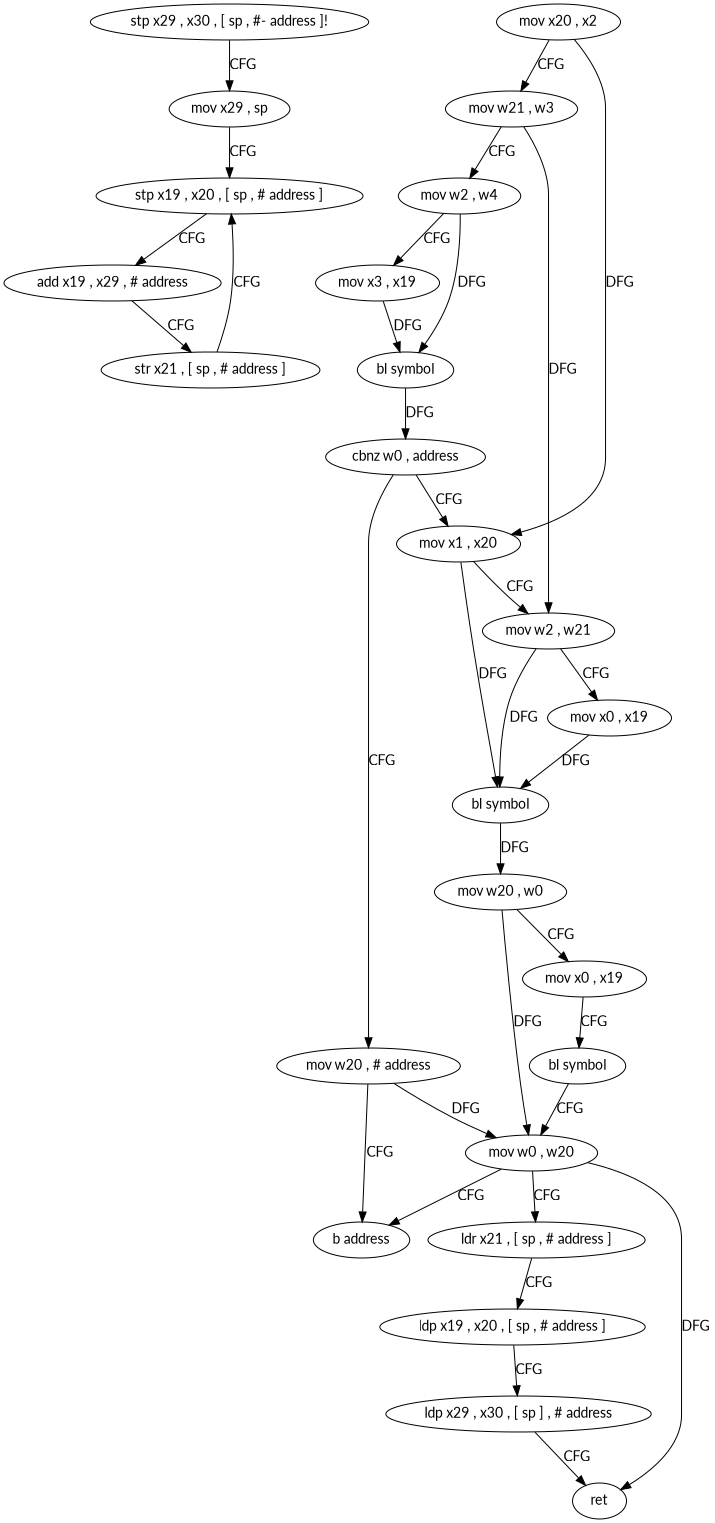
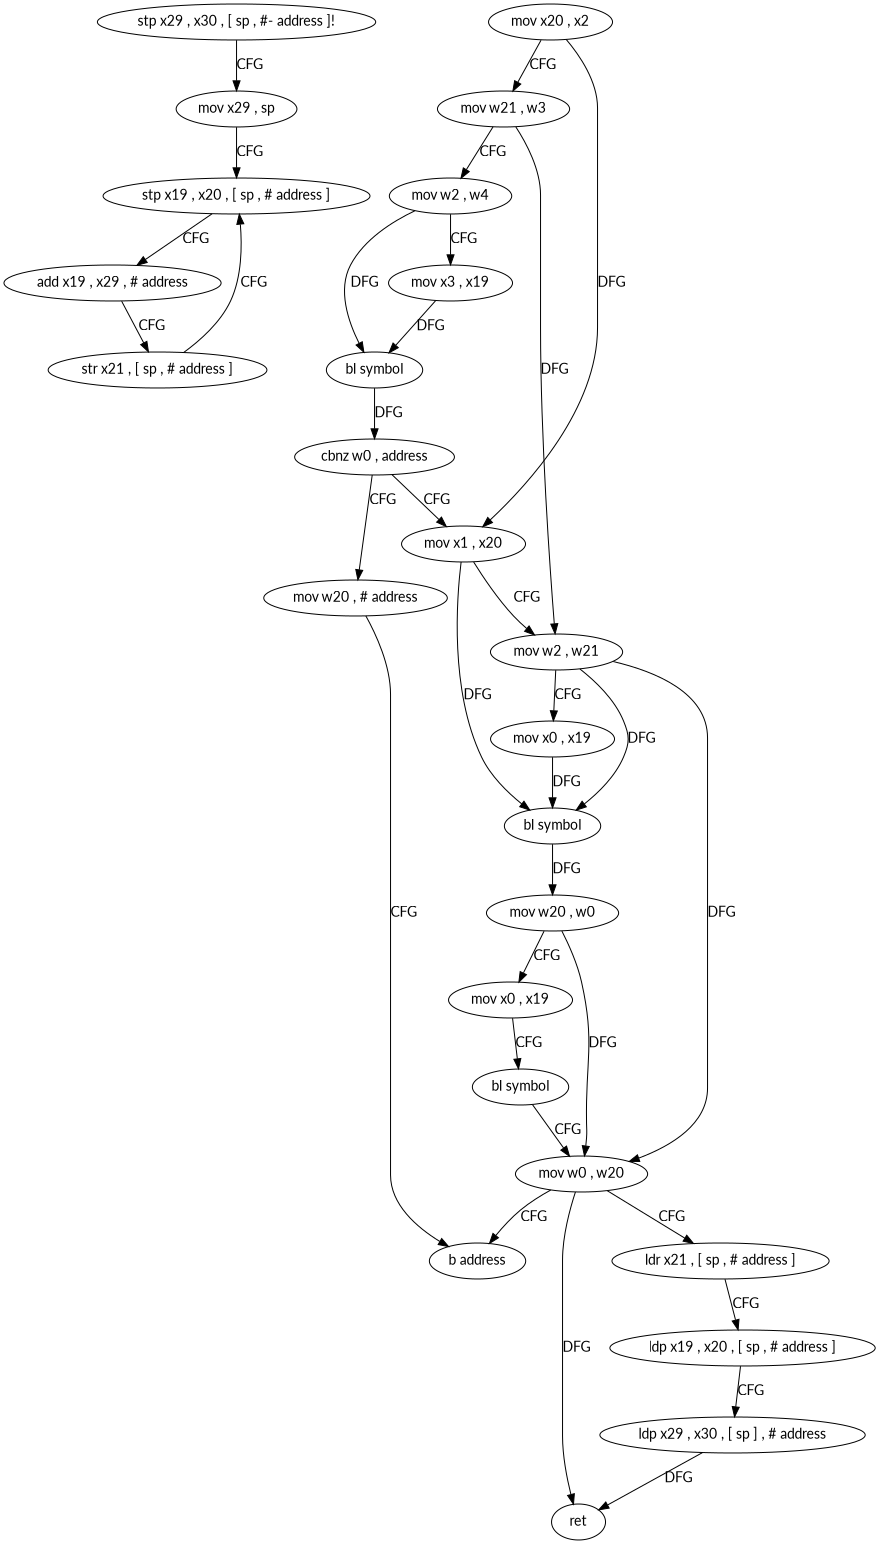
(439, 1110) -> (708, 900)
(578, 1458) -> (679, 1478)
